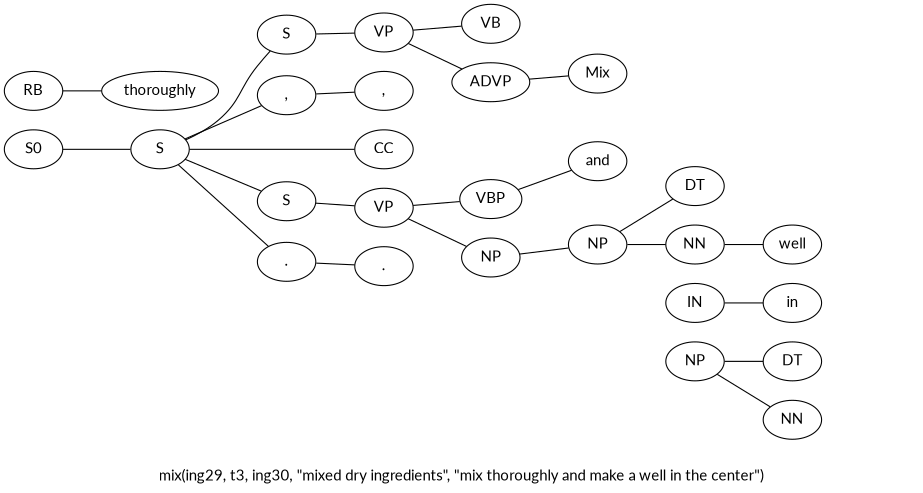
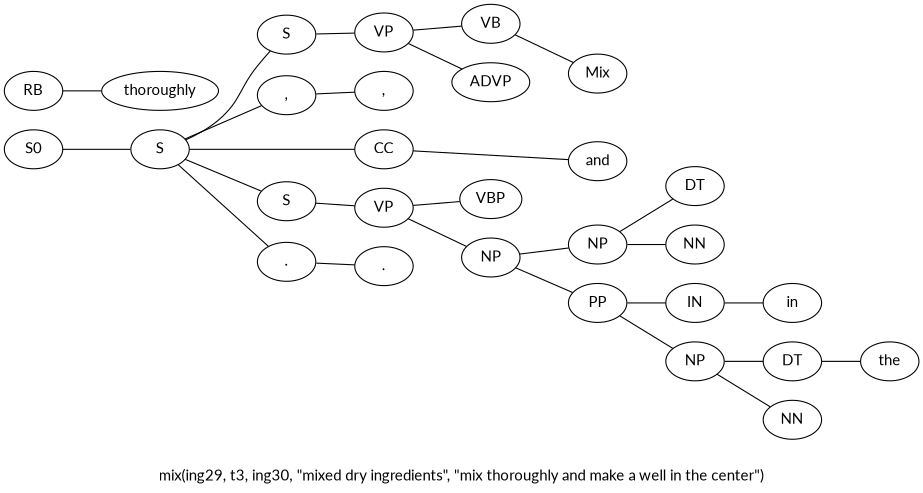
(549, 78) -> (544, 49)
(545, 180) -> (491, 155)
(792, 245) -> none
none -> (598, 303)
none -> (890, 361)
